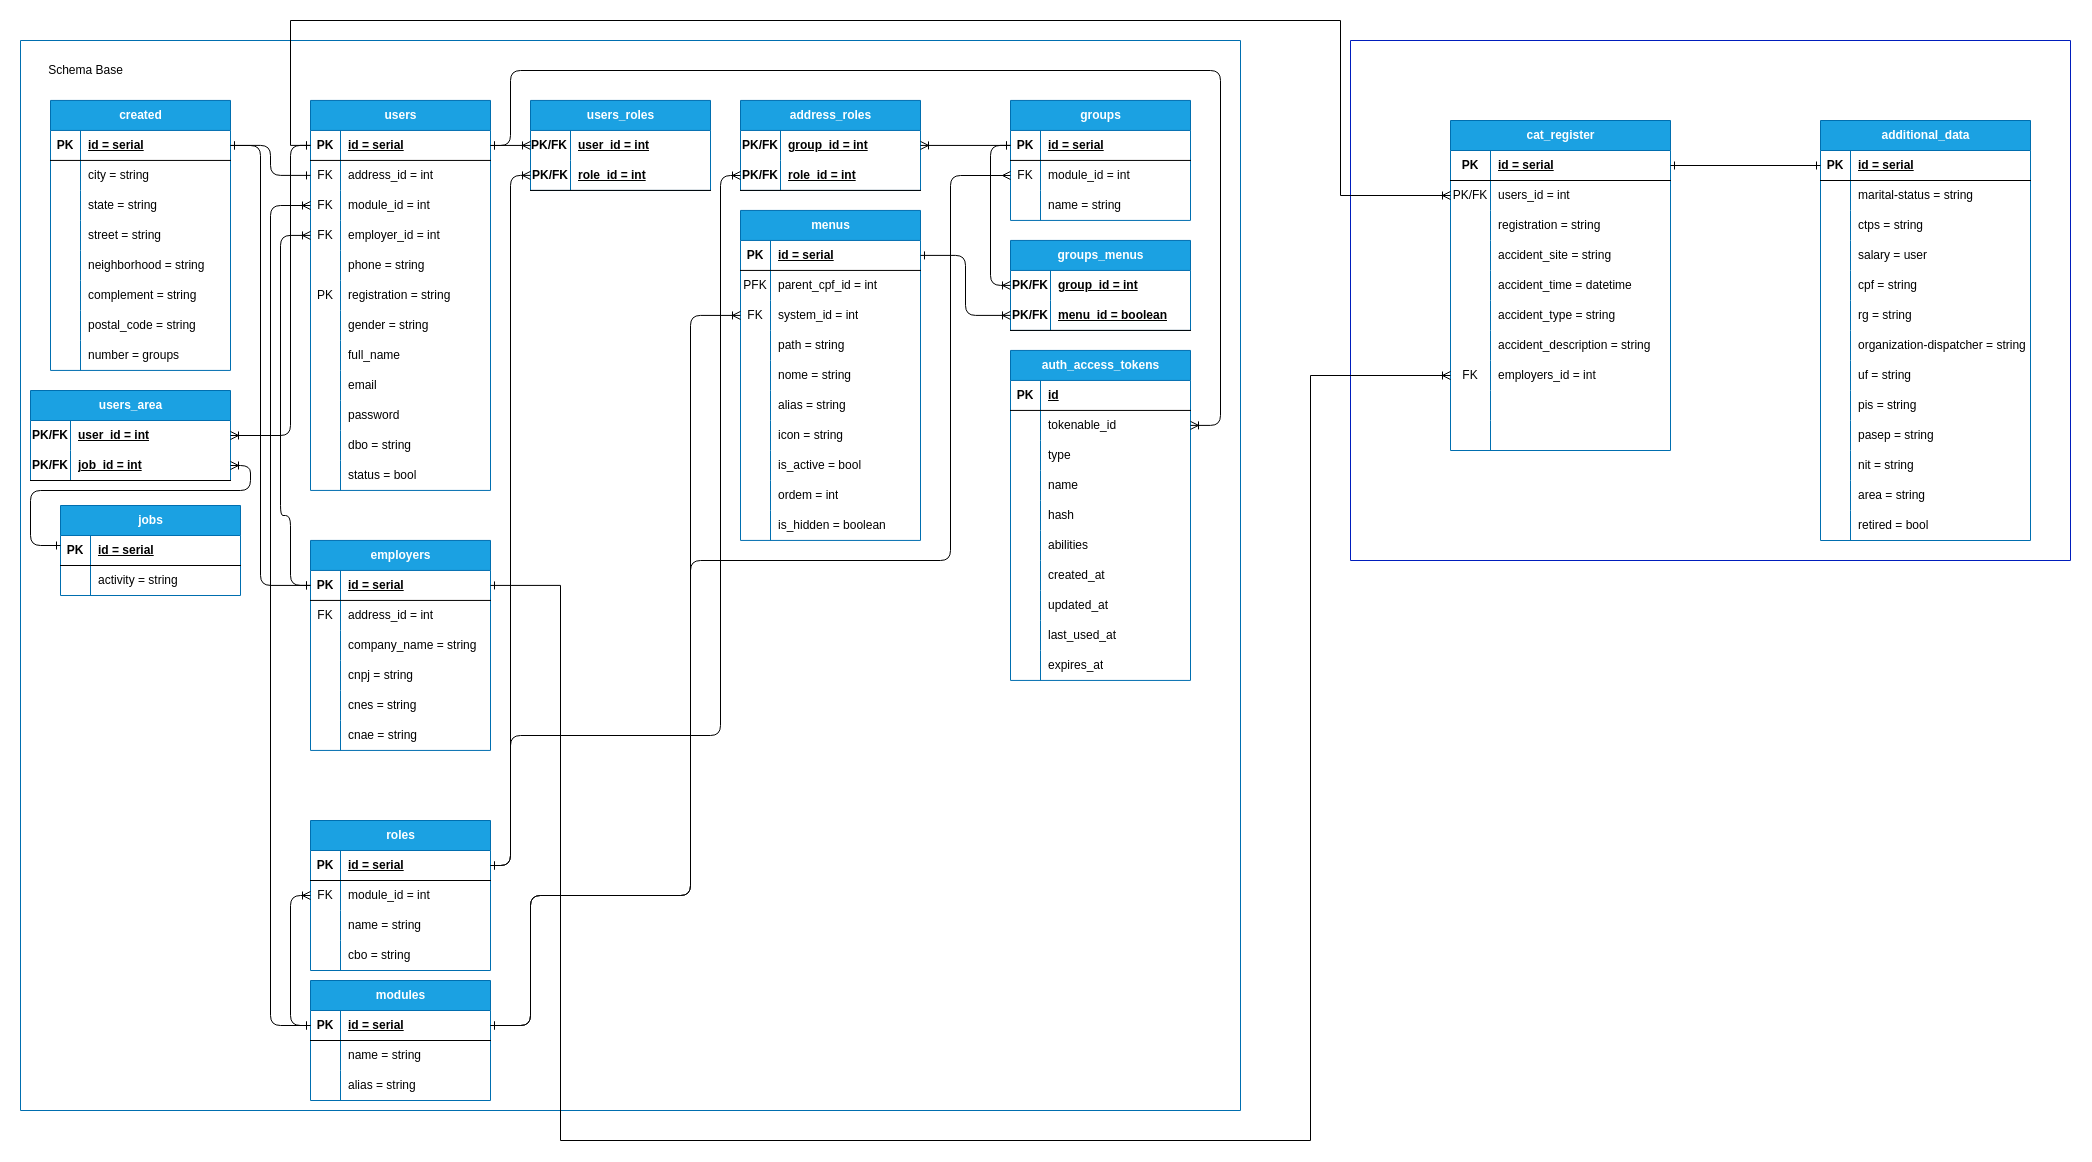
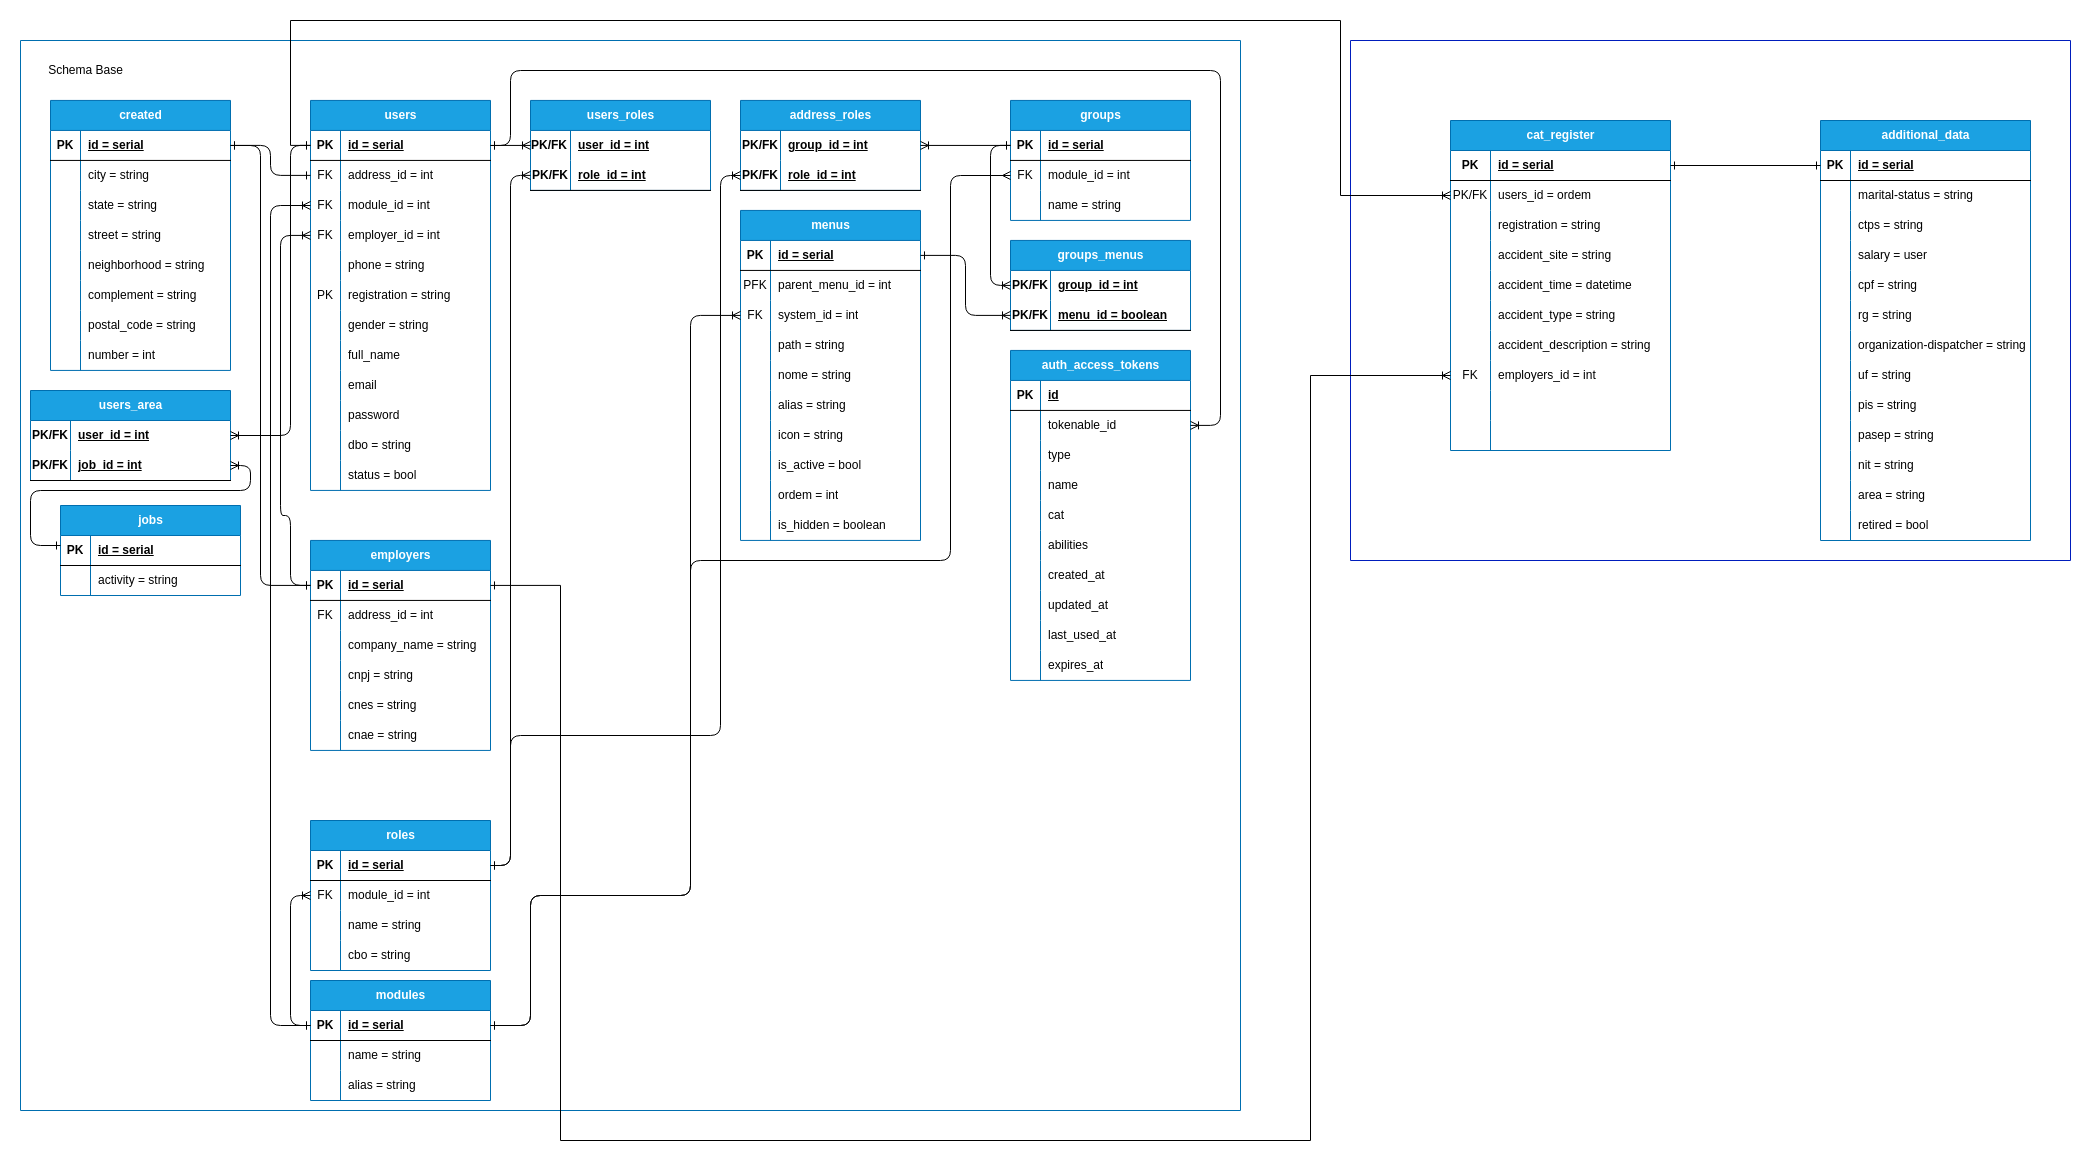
(1539, 196) -> (1548, 196)
(836, 286) -> (839, 286)
(136, 356) -> (124, 356)
(1062, 516) -> (1059, 516)
